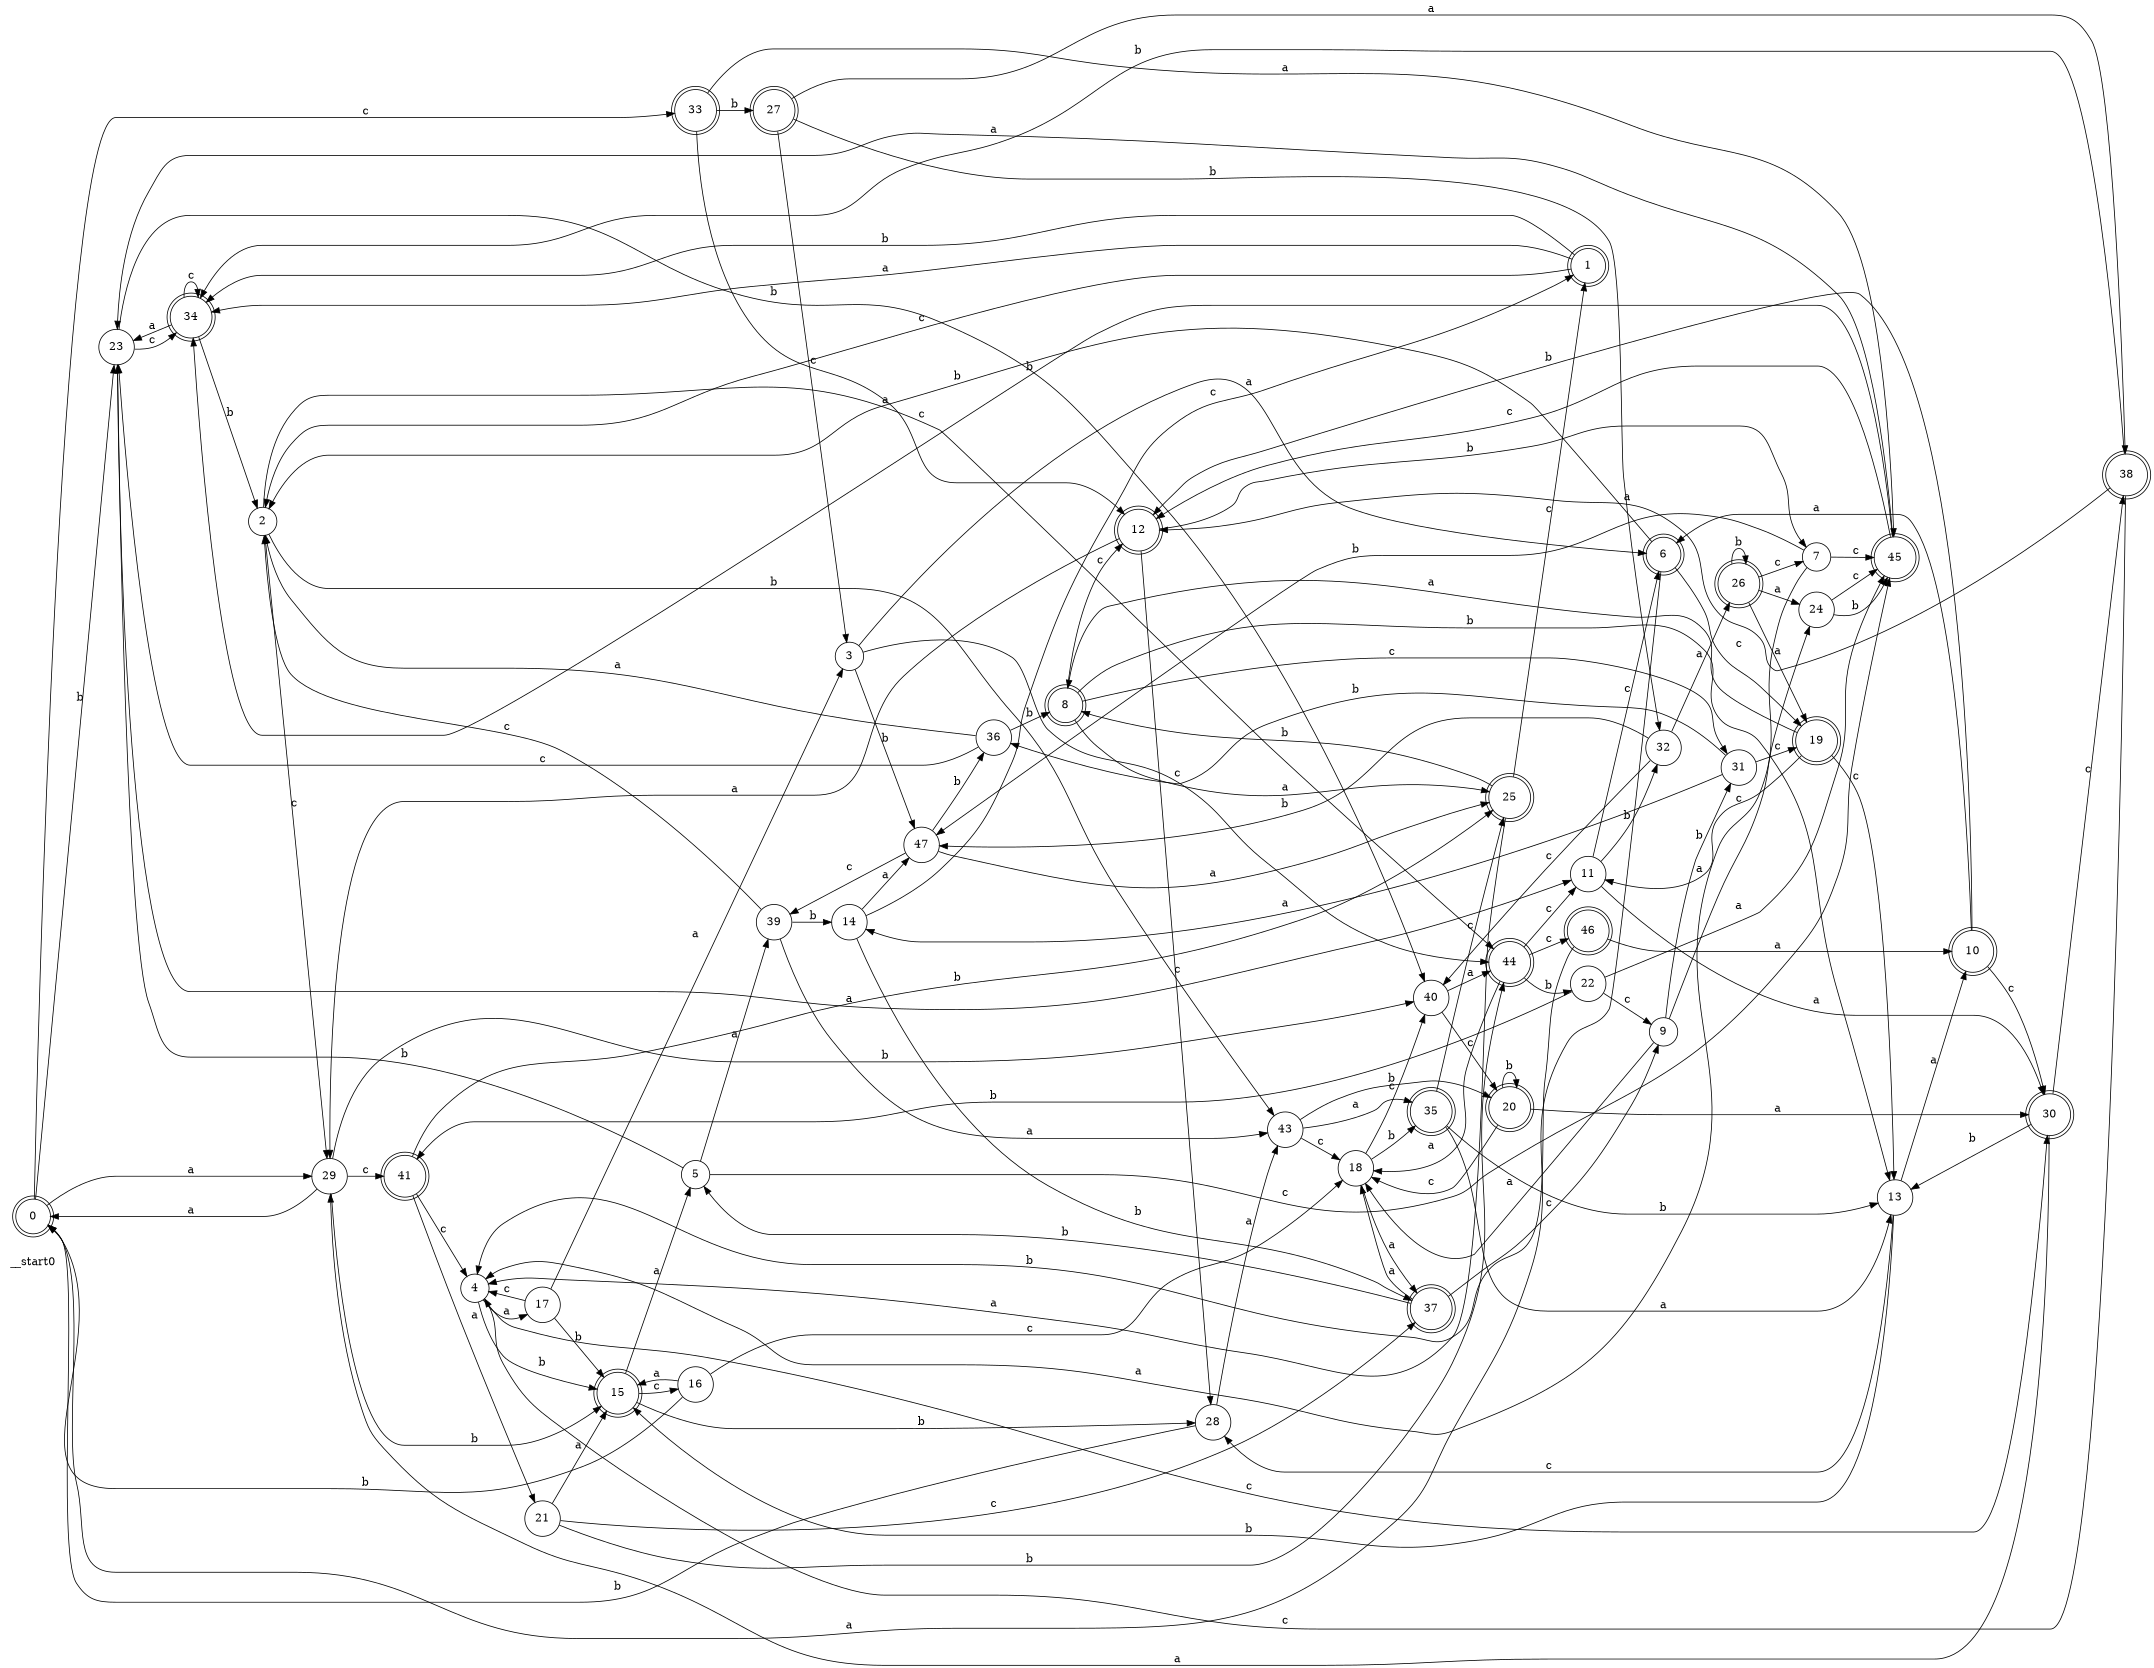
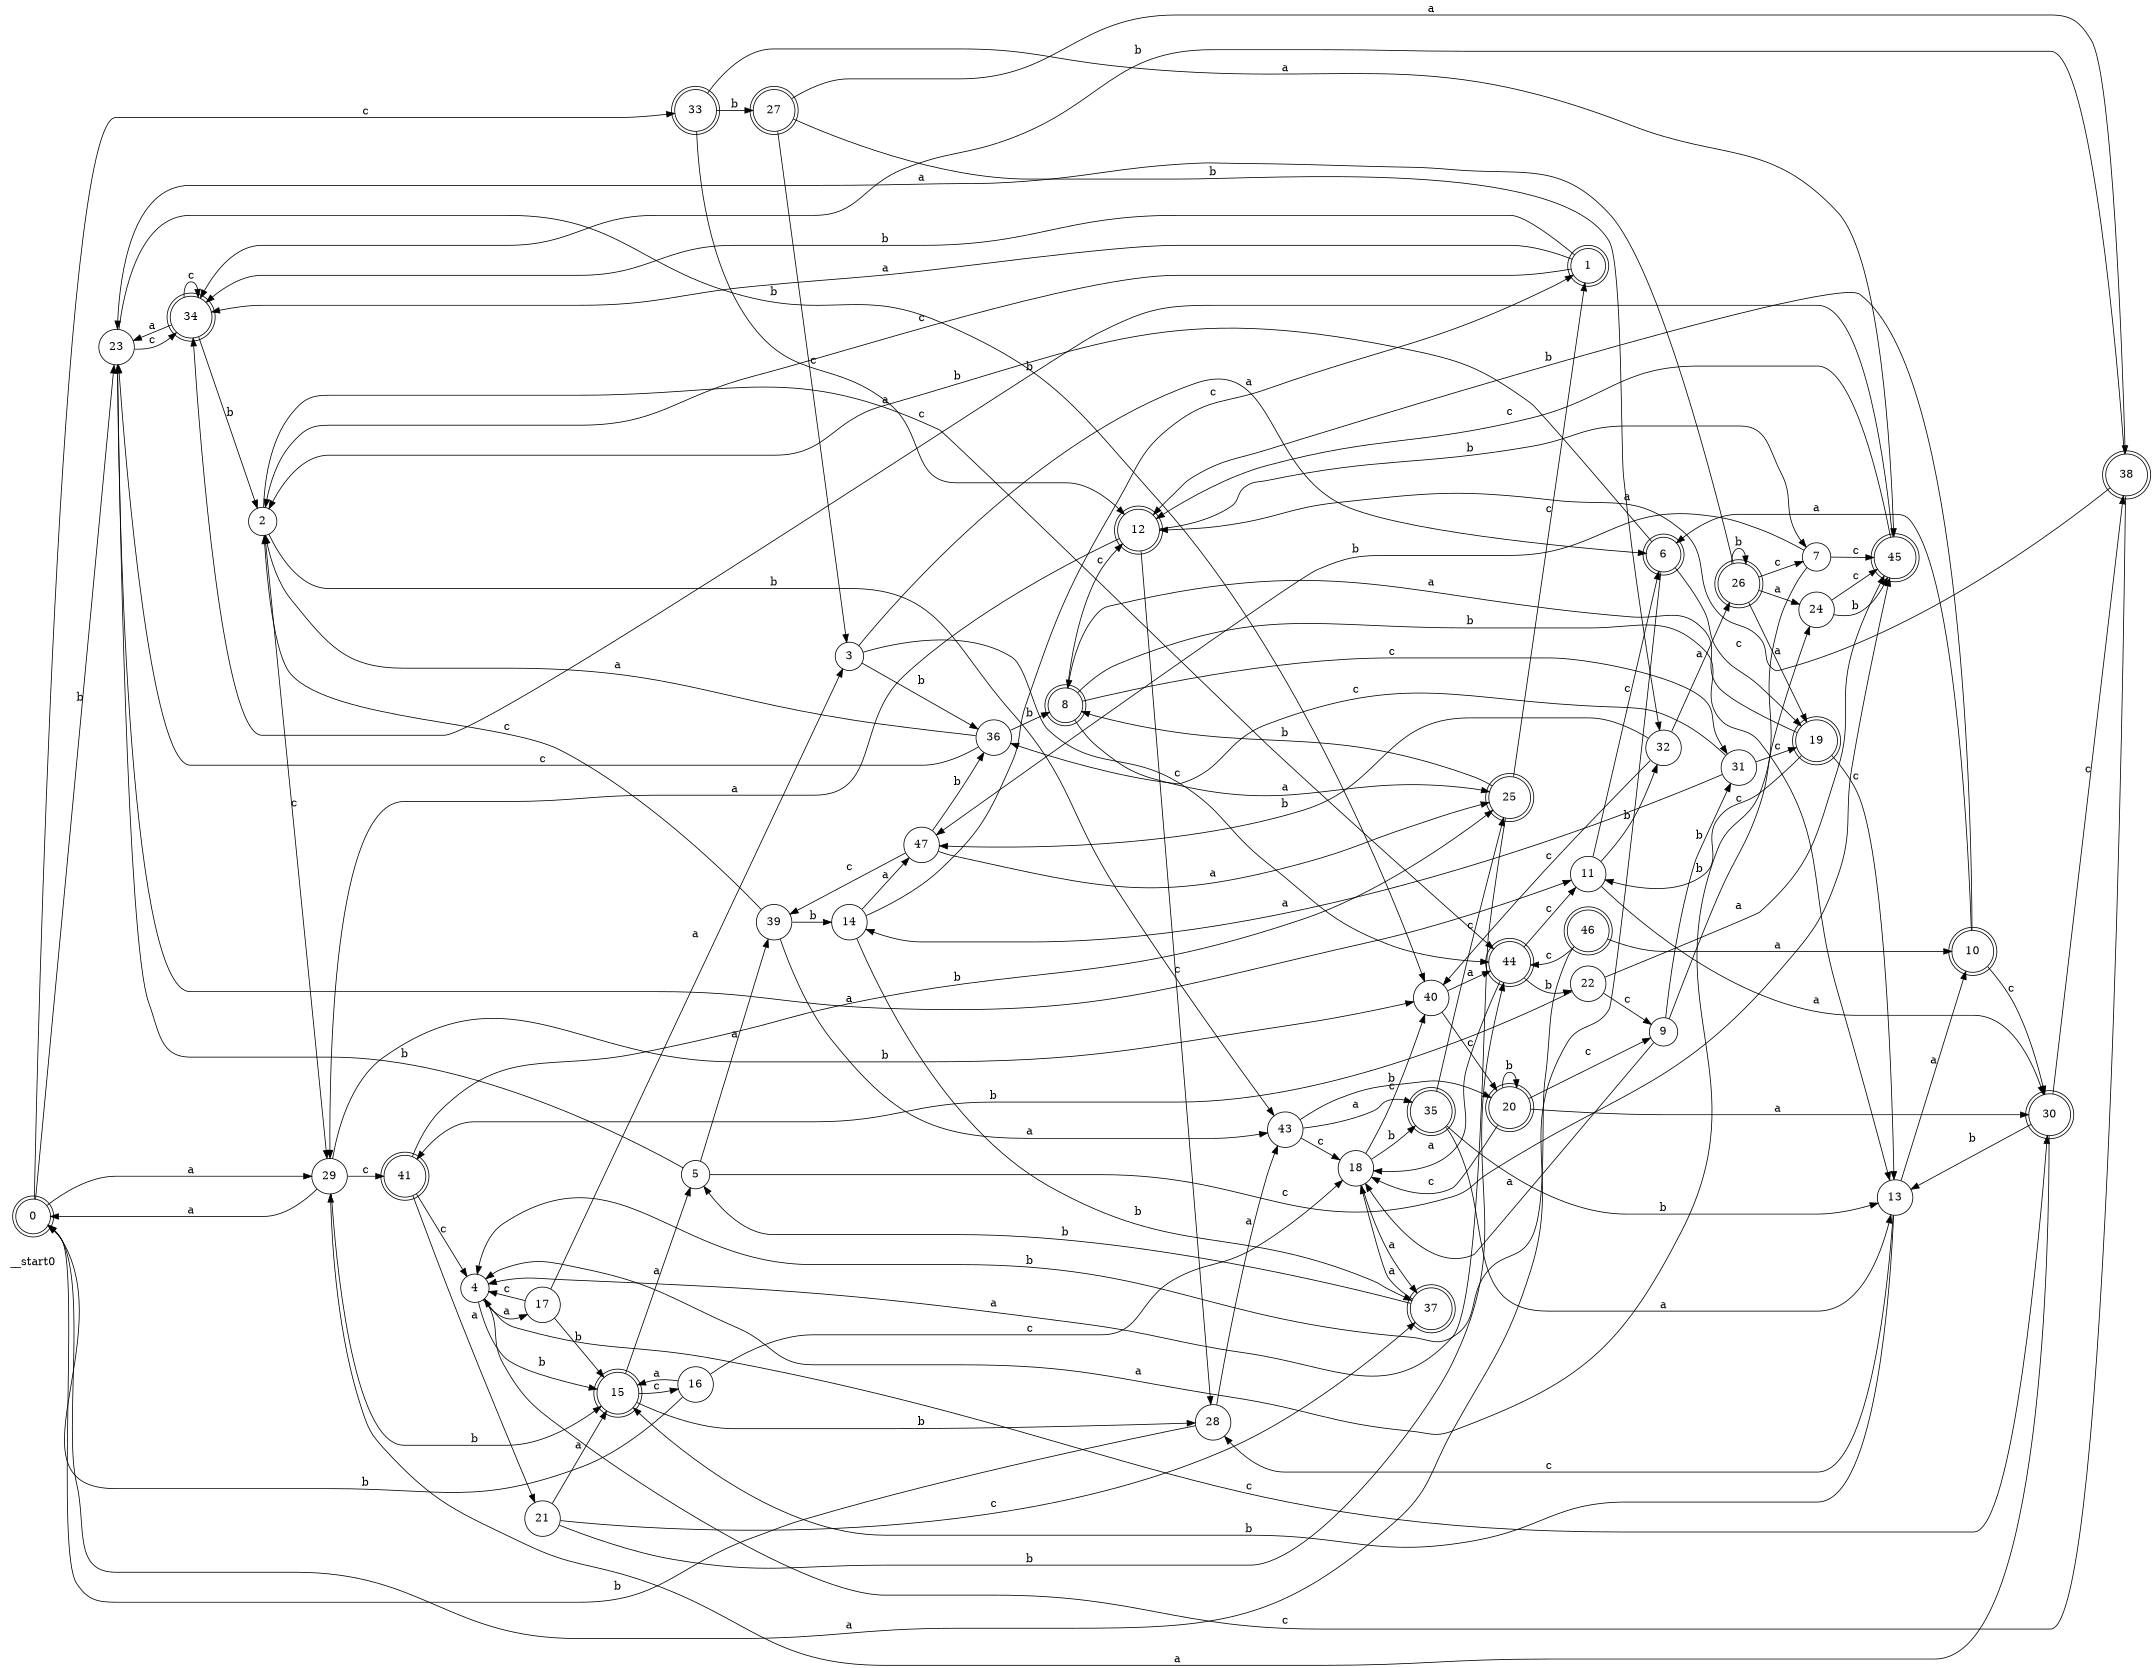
(1057, 138) -> (959, 184)
(1356, 690) -> (1356, 690)
(883, 745) -> (917, 694)
(1700, 869) -> (1700, 869)
(1545, 948) -> (1558, 959)
(1571, 1191) -> (1586, 1070)
